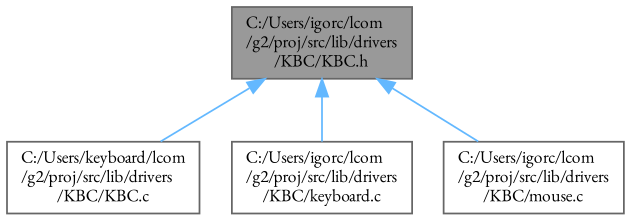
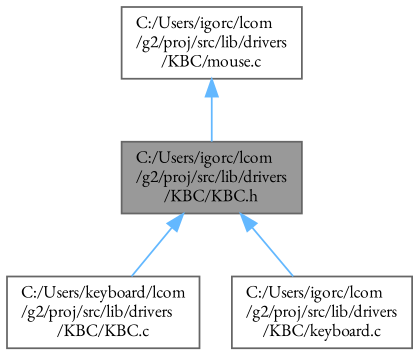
(435, 115) -> (212, 119)
